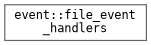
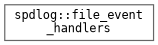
(76, 23) -> (79, 23)
